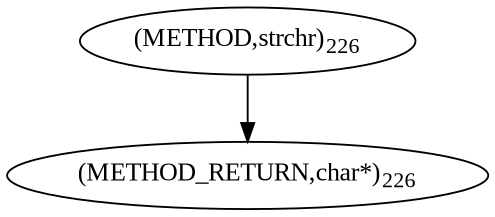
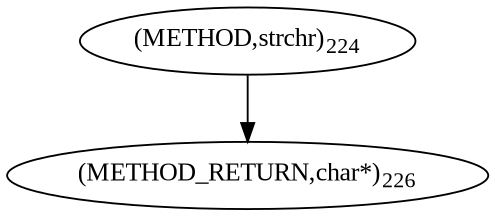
(344, 38) -> (344, 38)
